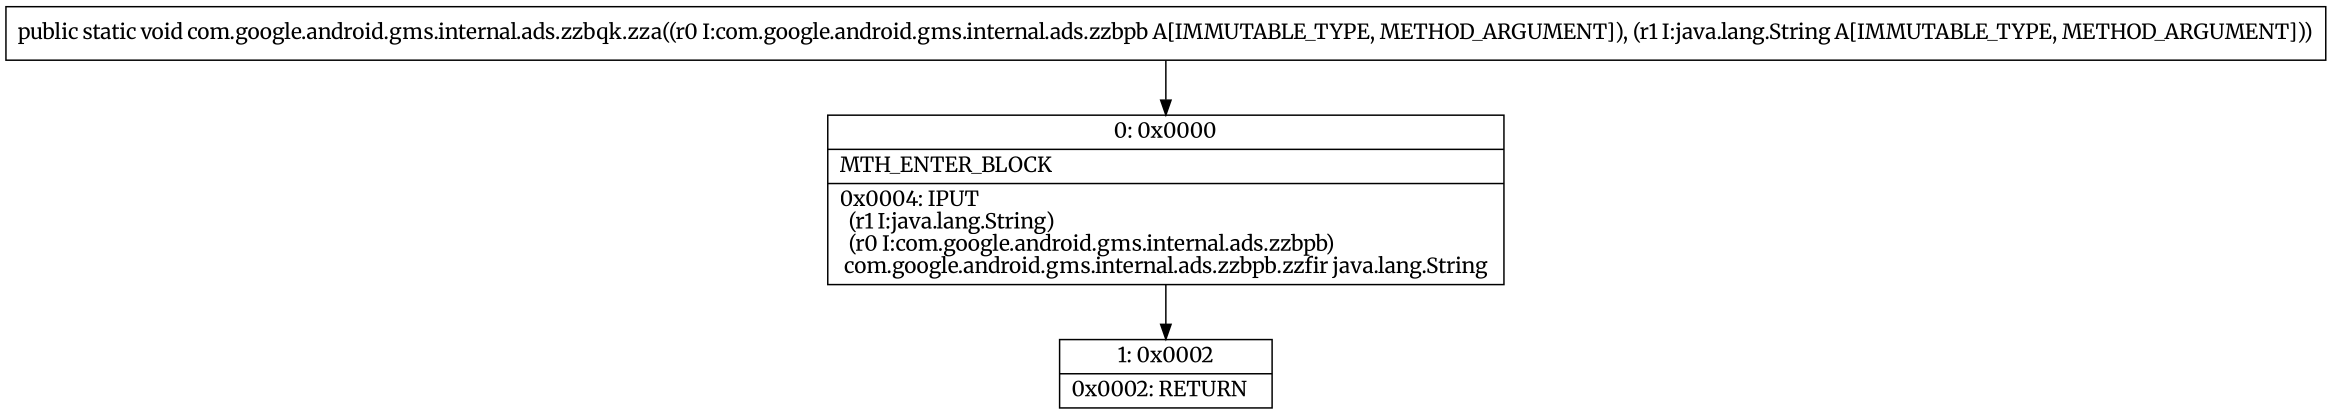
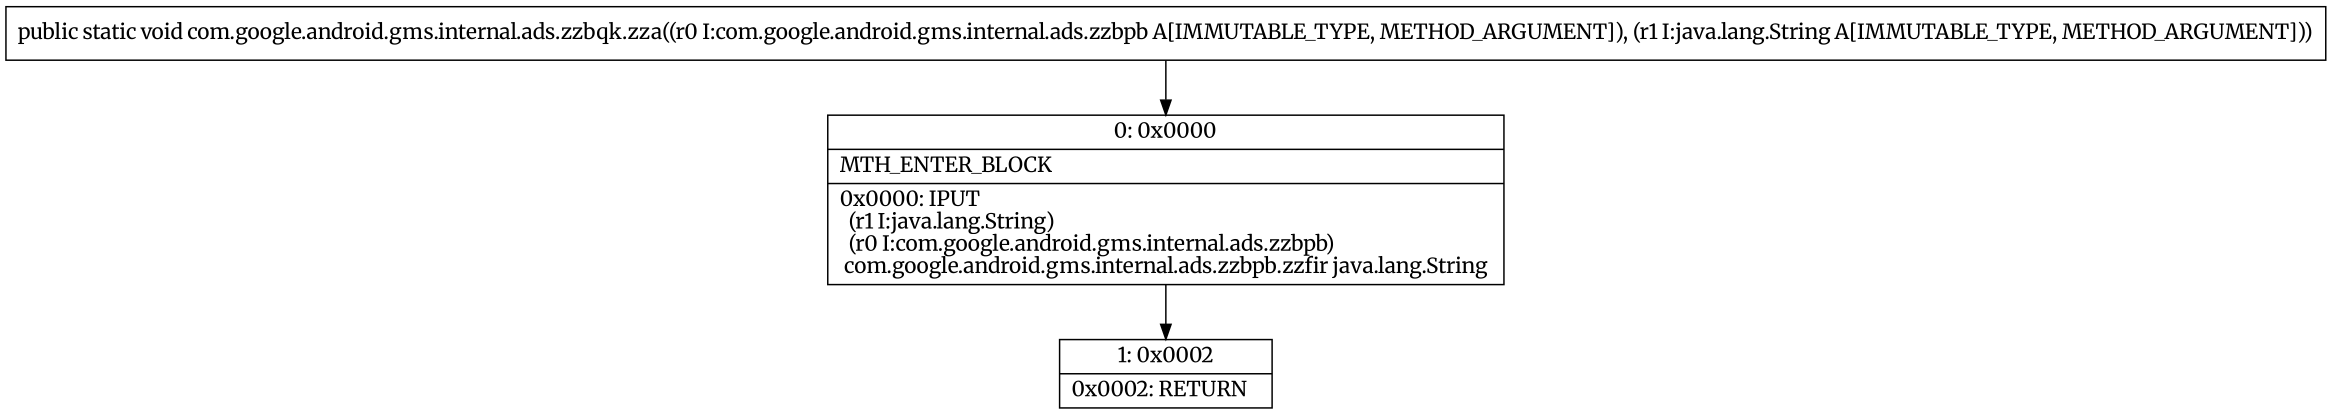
(914, 200) -> (915, 200)
